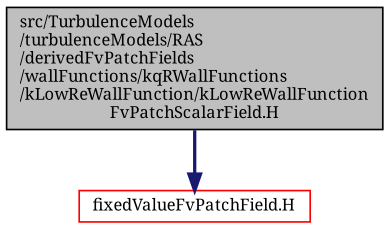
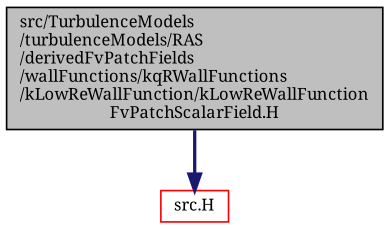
(195, 206) -> (195, 206)
